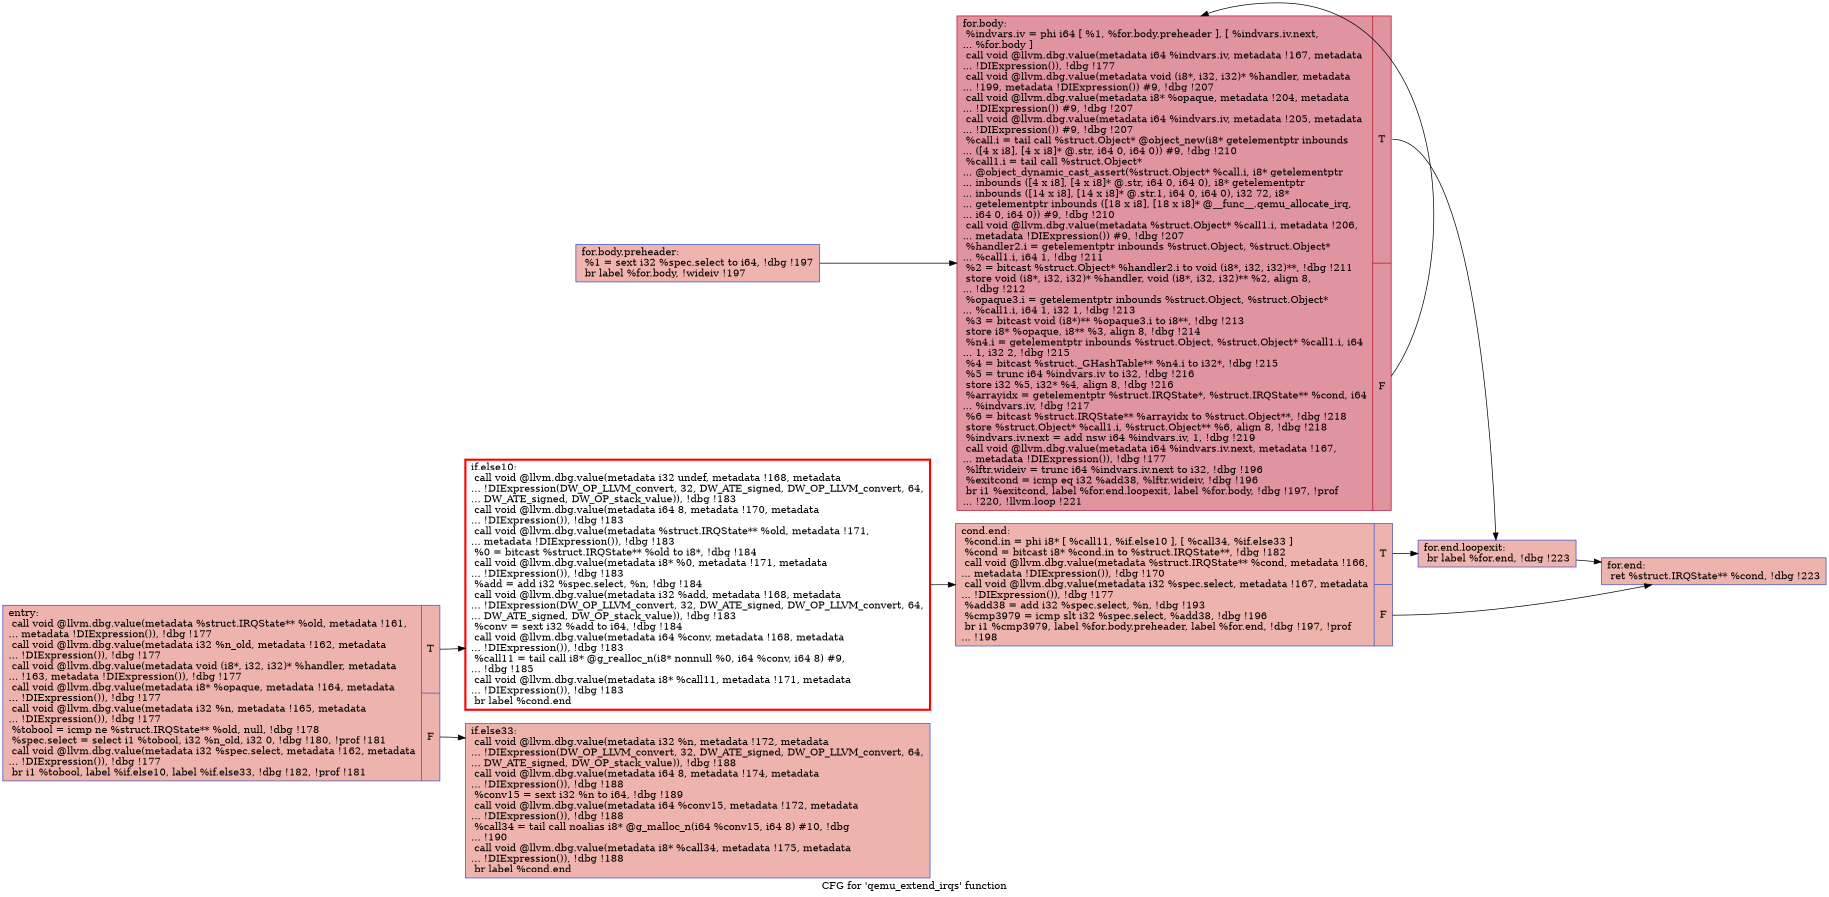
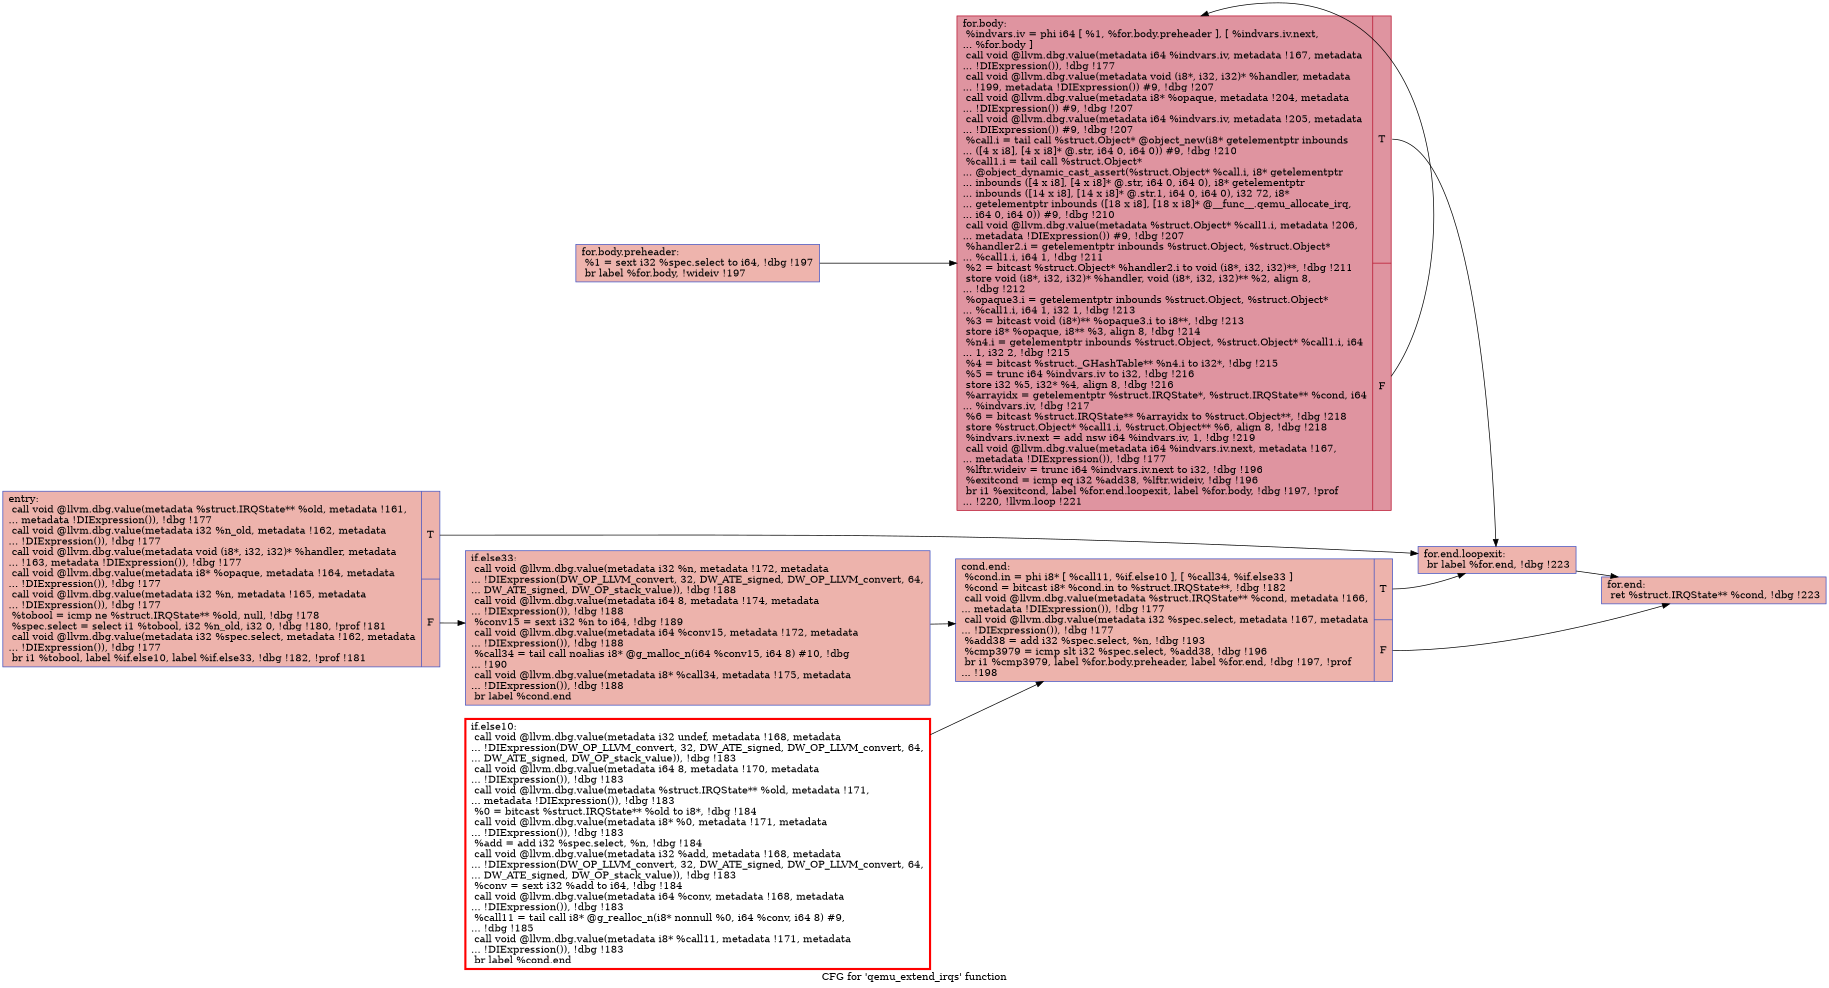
(1063, 574) -> (1063, 609)
none -> (939, 624)
(449, 649) -> (925, 536)
